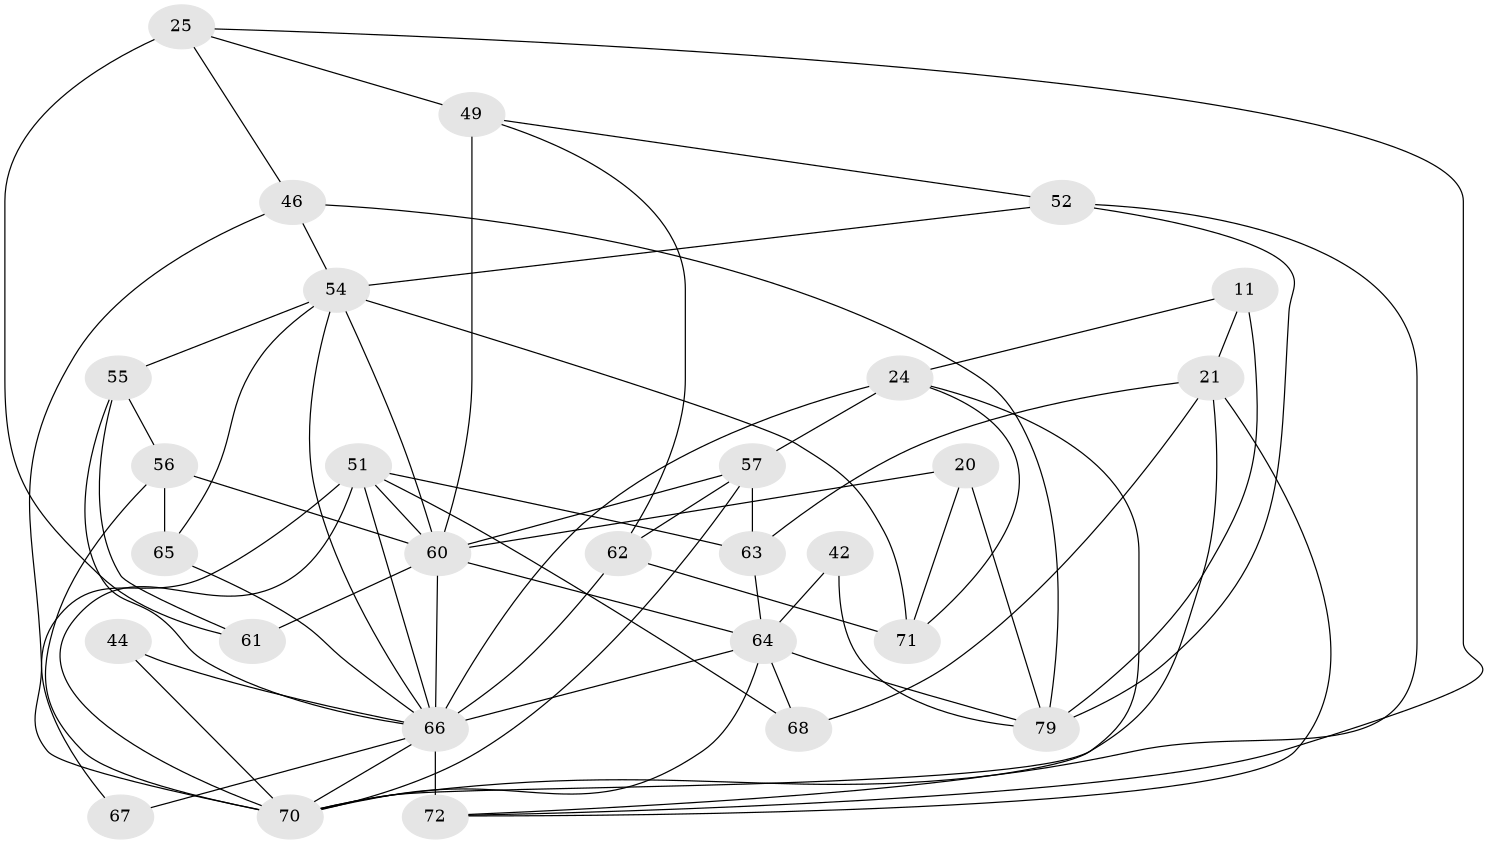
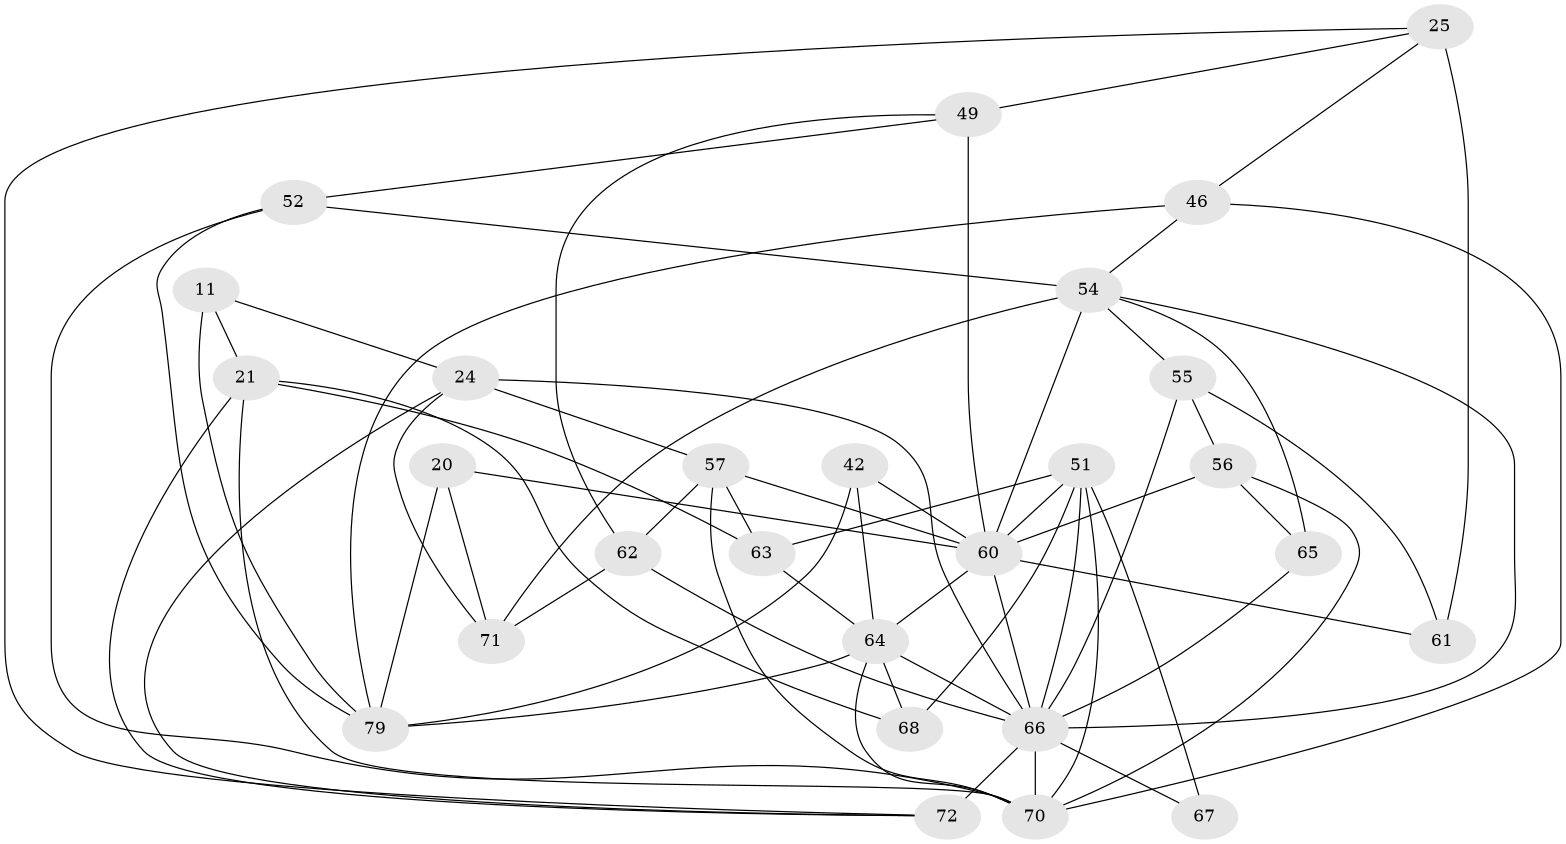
none -> (913, 504)
(118, 641) -> none
